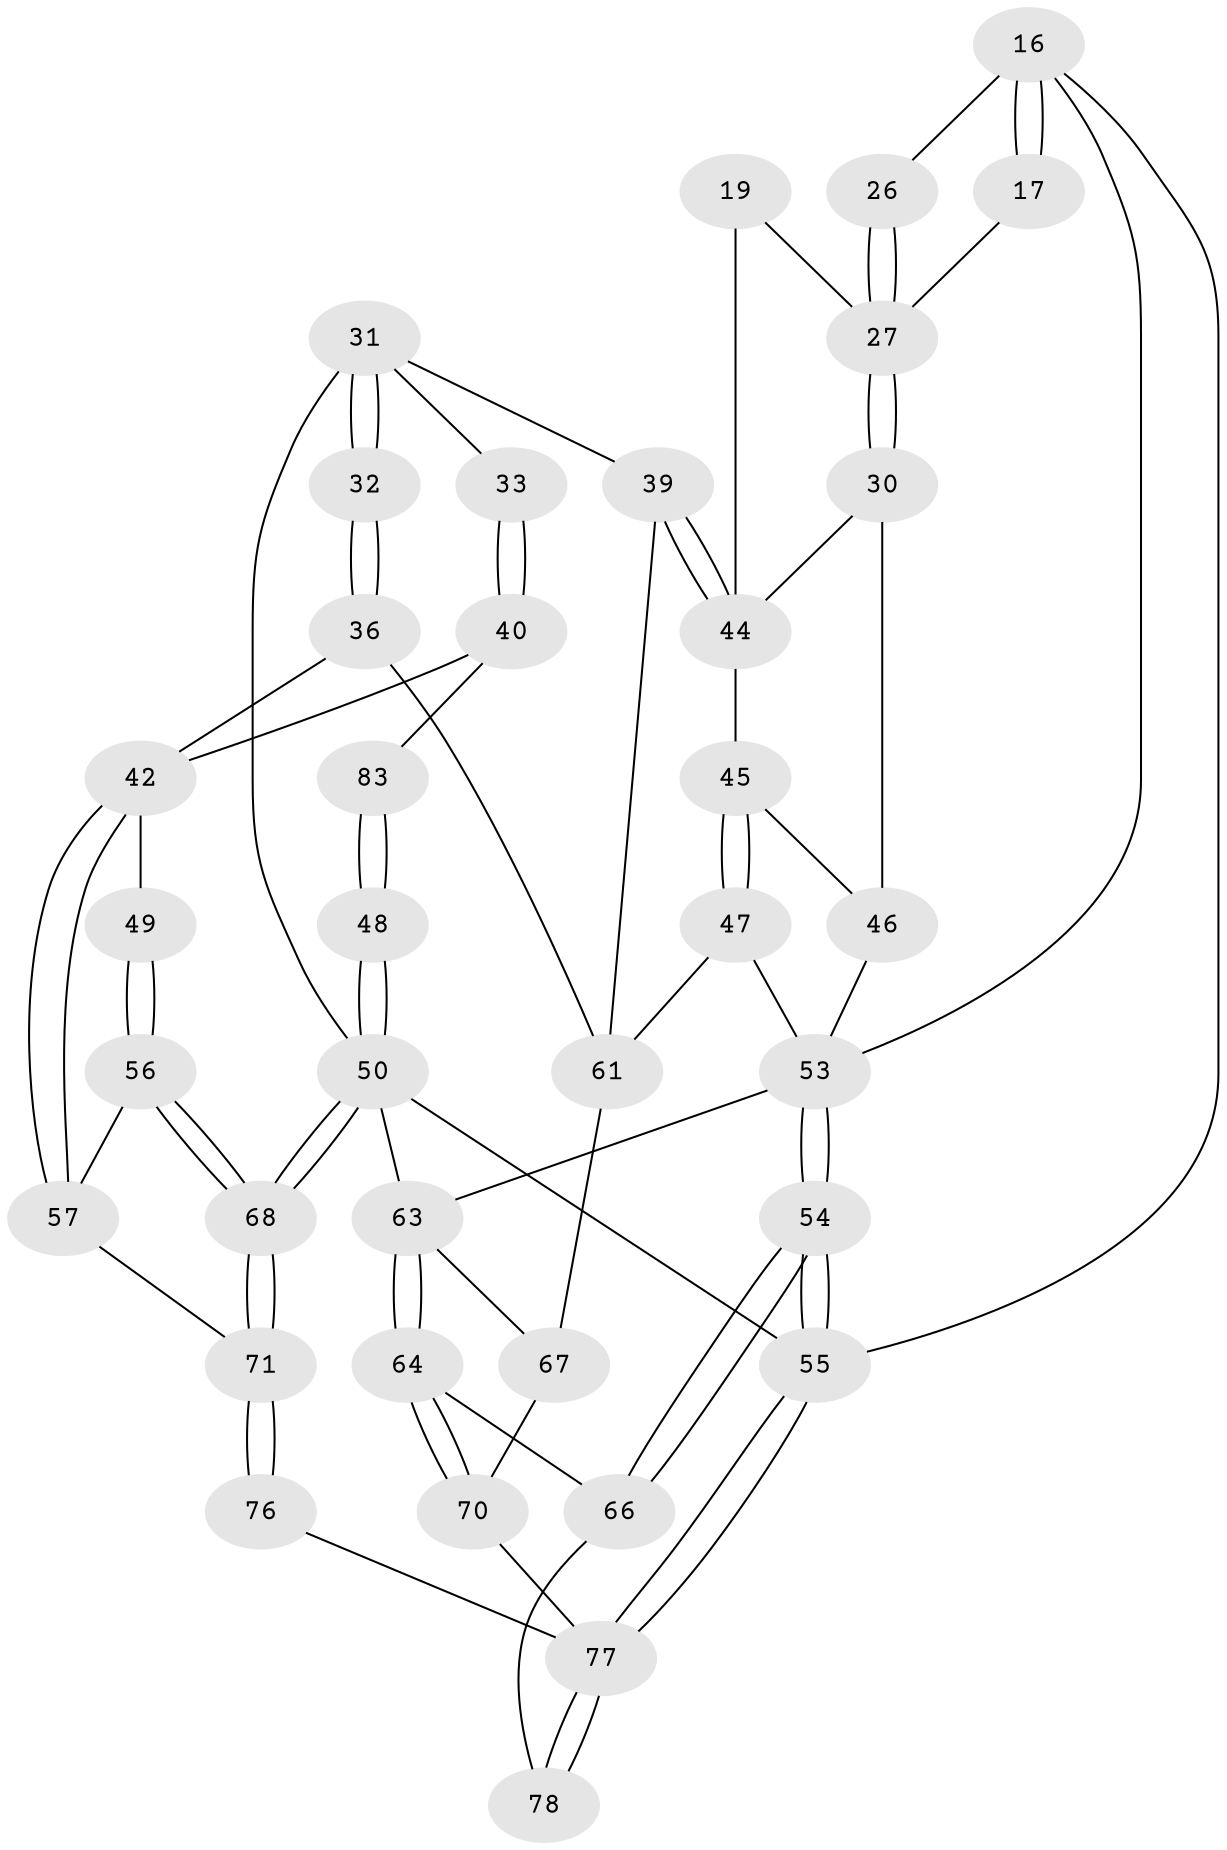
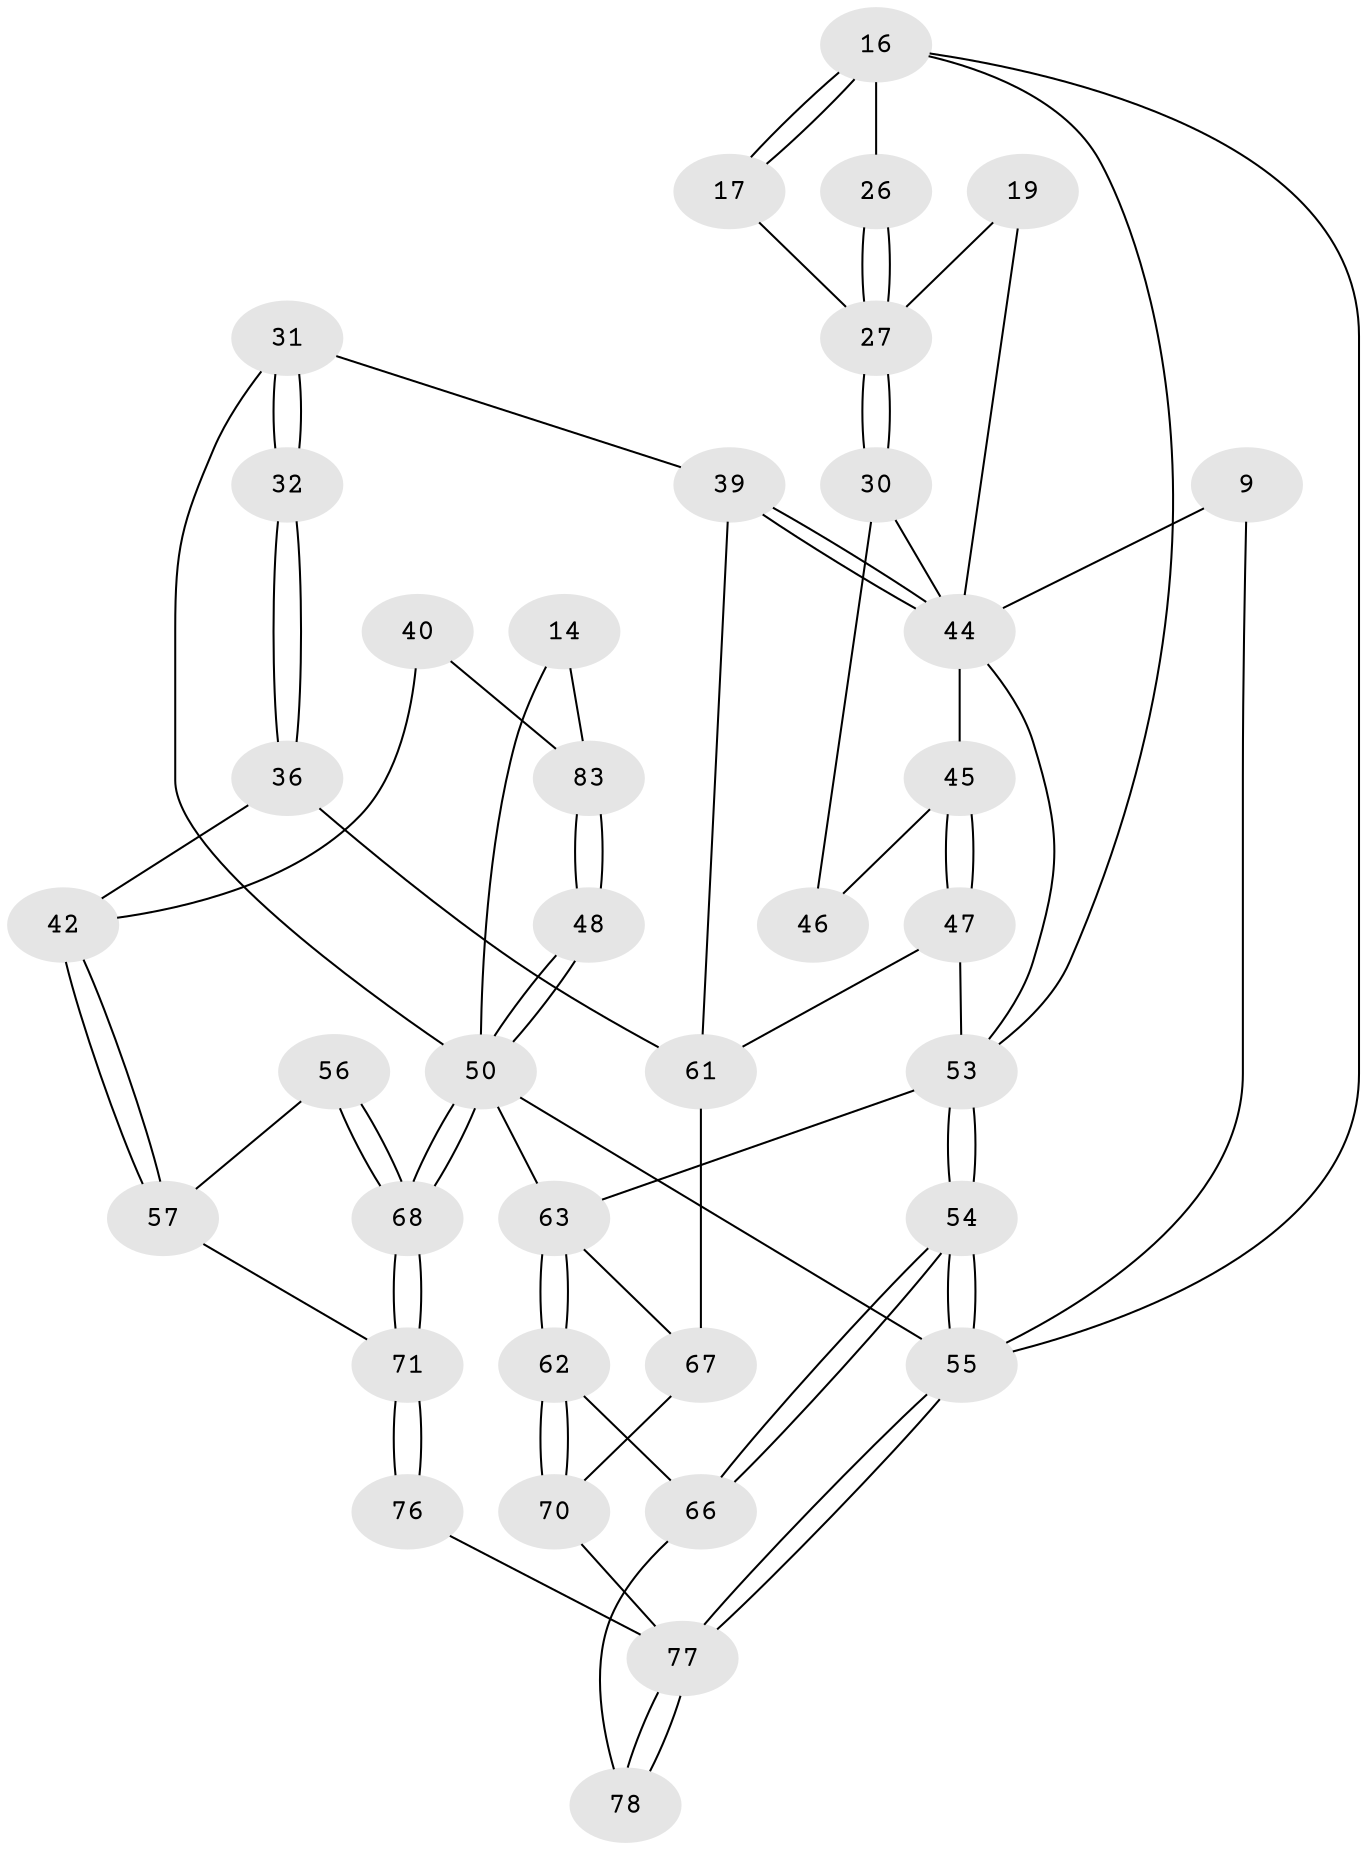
(511, 485) -> none
none -> (1247, 485)
none -> (564, 632)
(141, 925) -> none
(849, 998) -> (1054, 851)
(407, 1365) -> (554, 1365)
